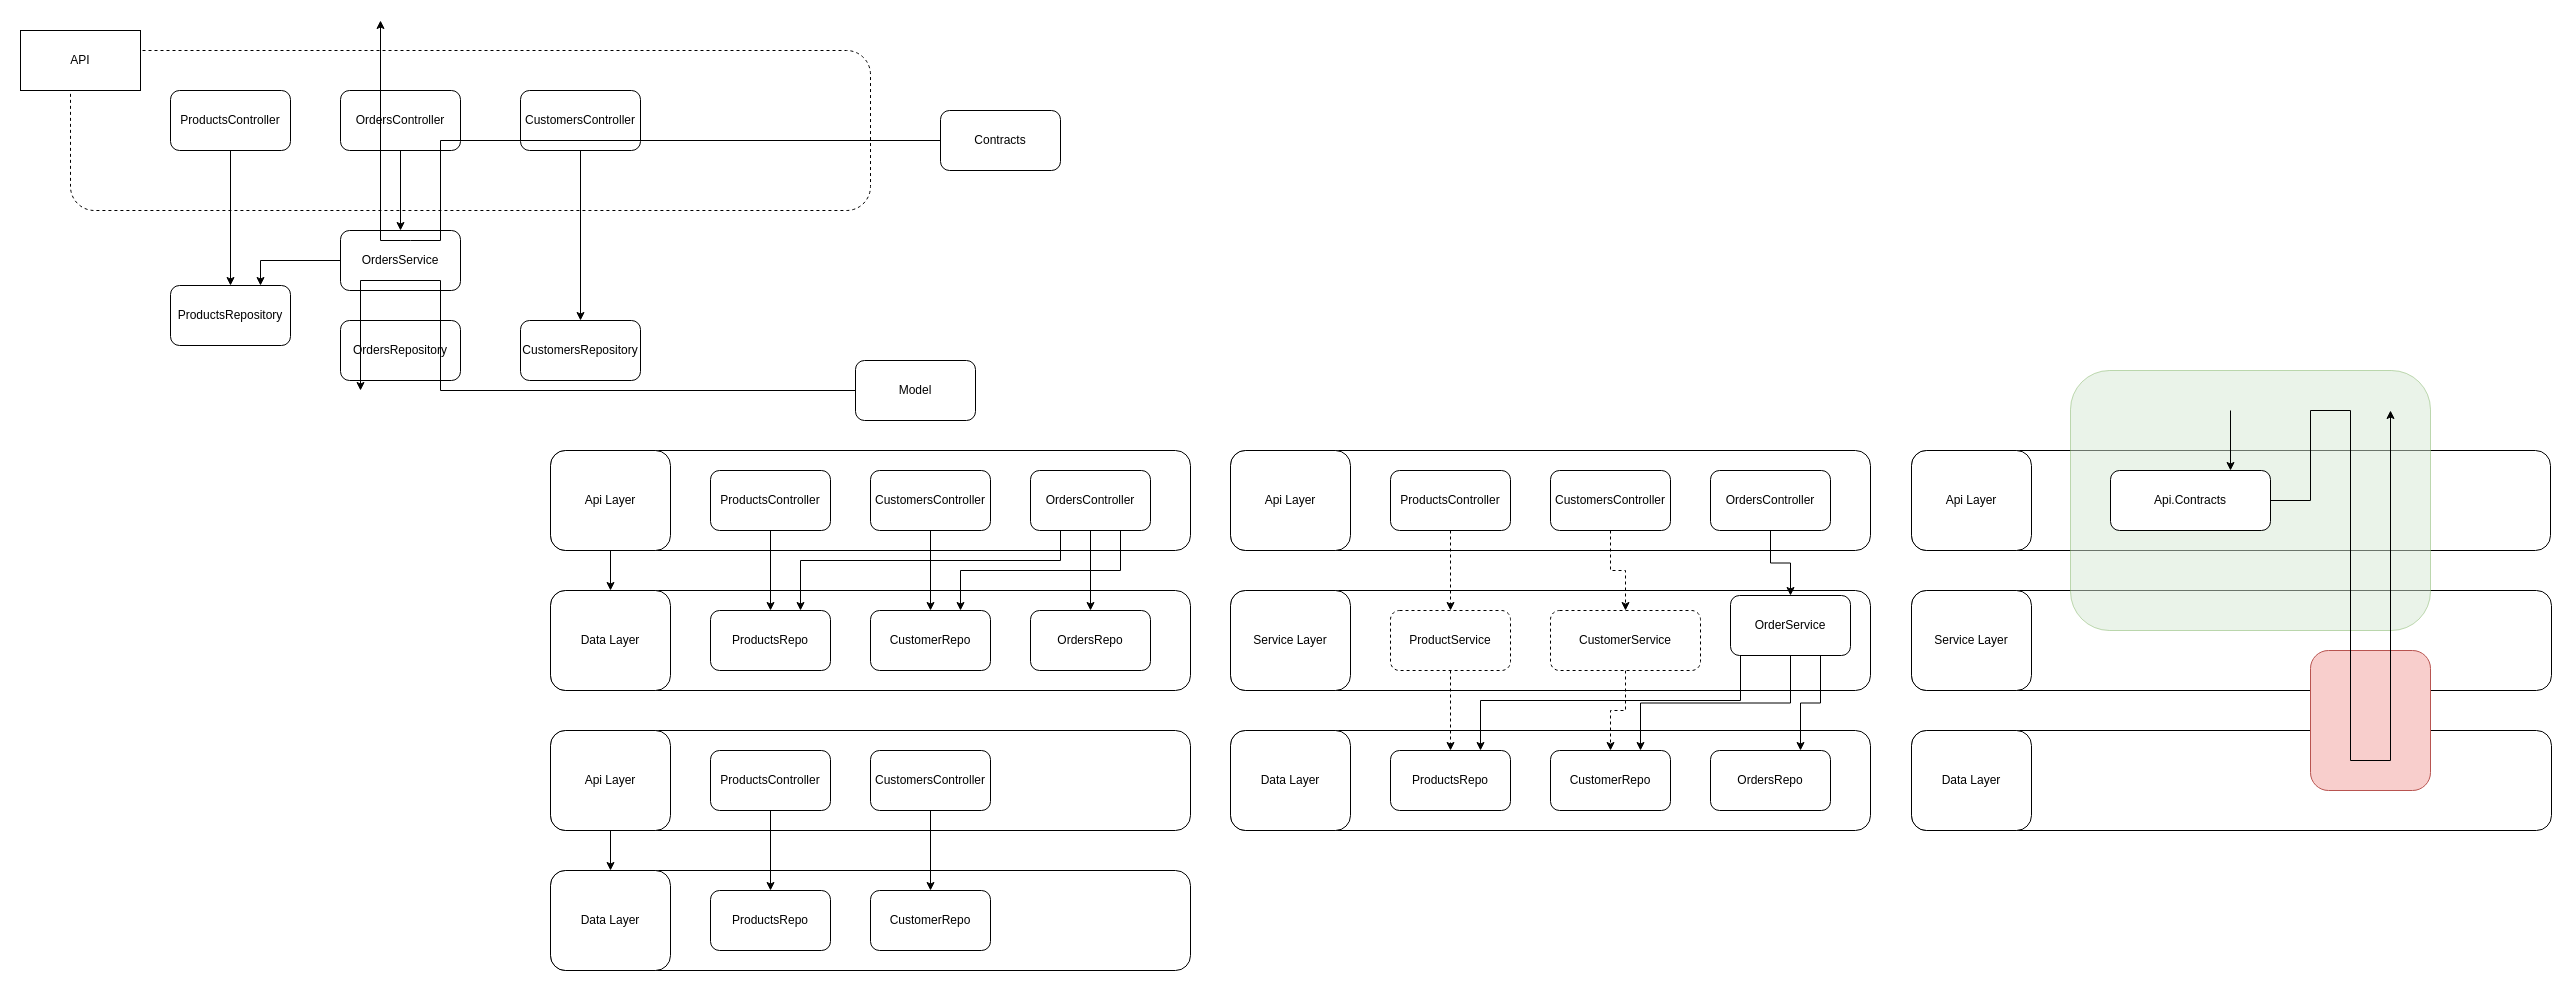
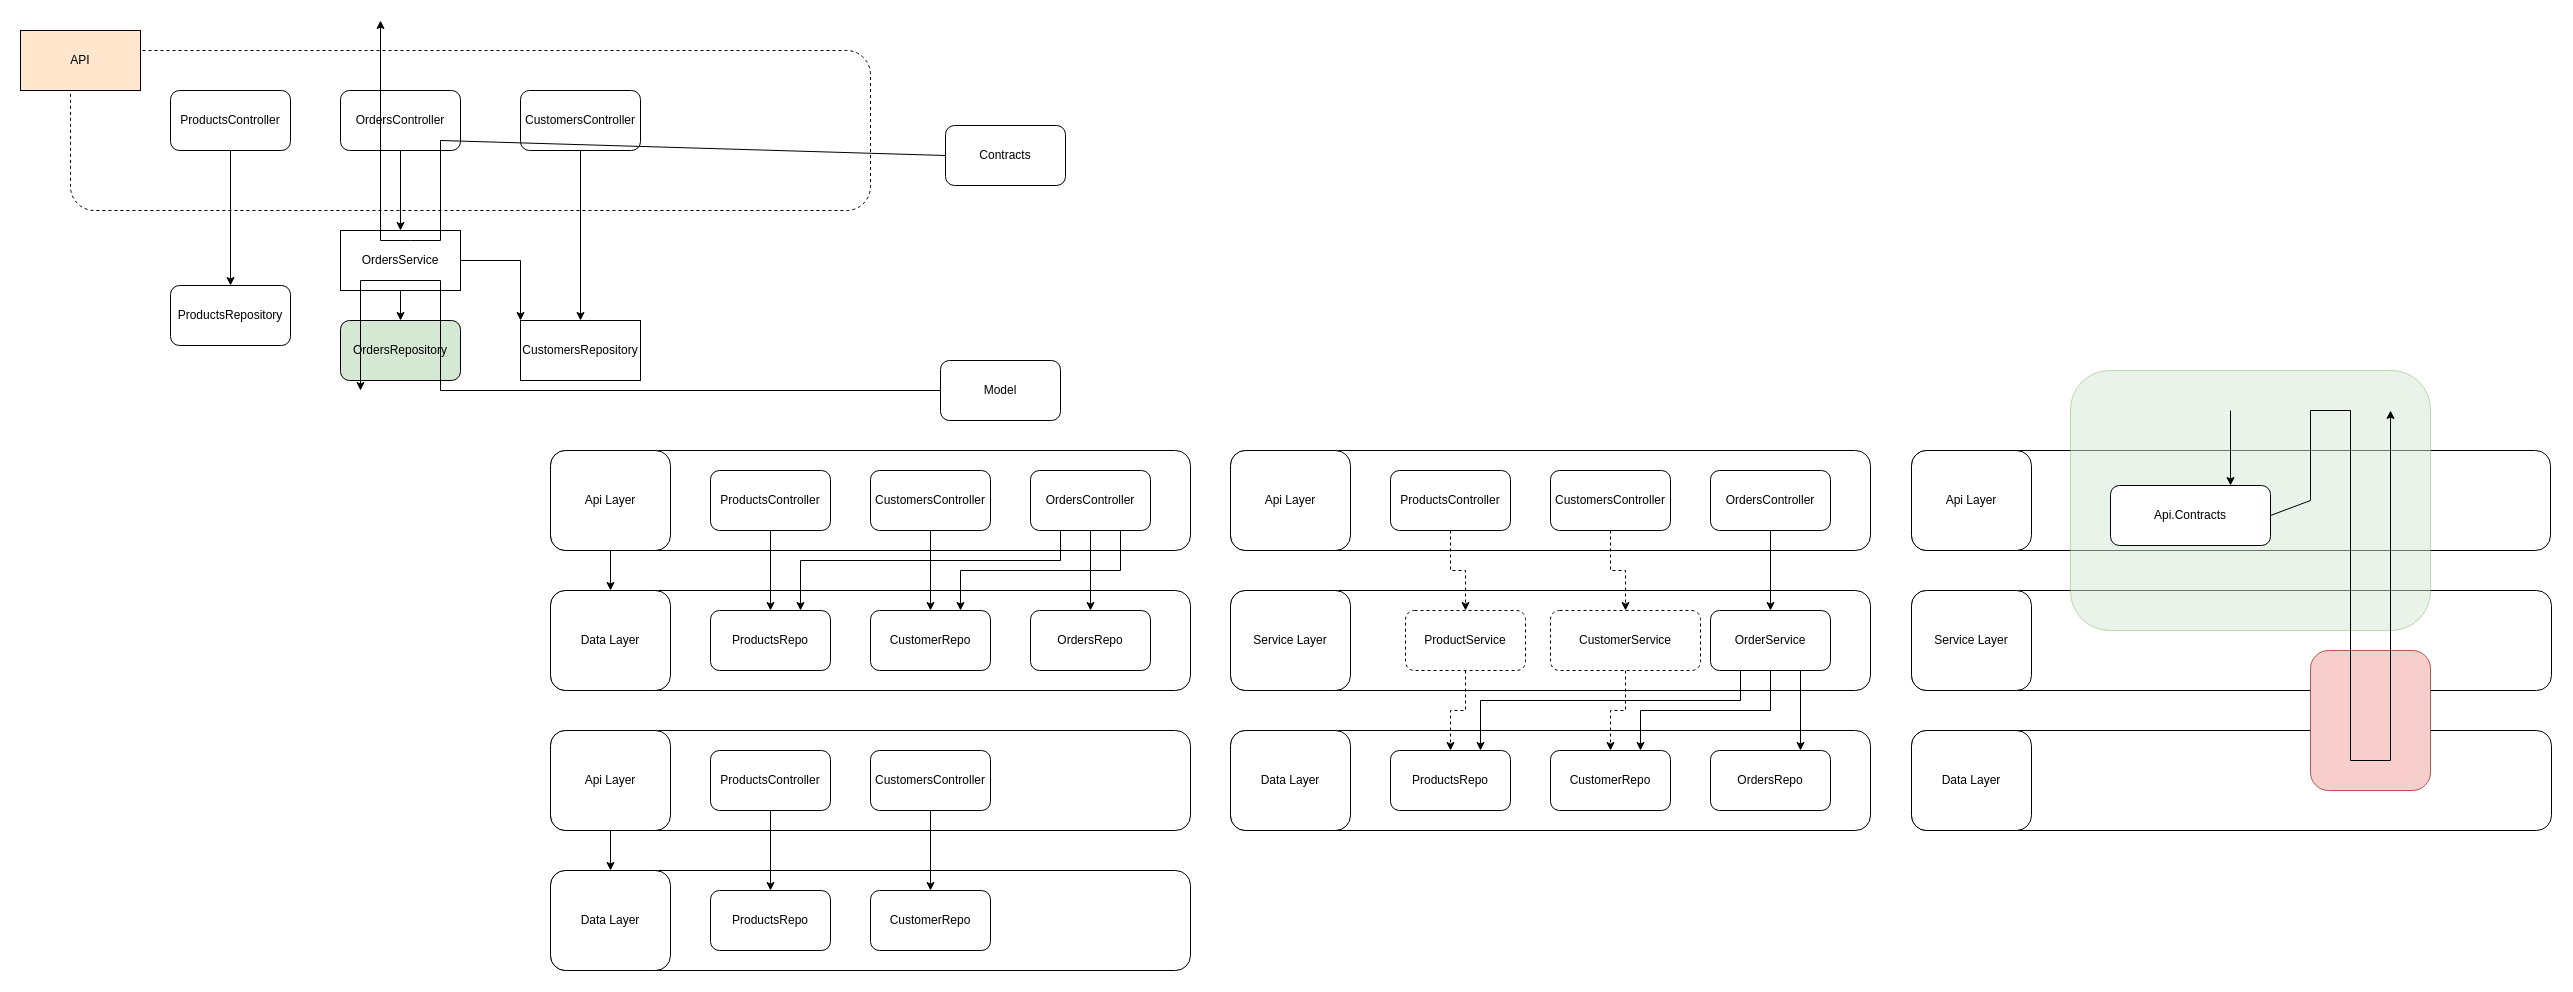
(81, 61) -> (81, 61)
(1001, 141) -> (1006, 156)
(292, 261) -> none
(401, 261) -> (401, 261)
none -> (517, 261)
none -> (401, 302)
(401, 351) -> (401, 351)
(581, 351) -> (581, 351)
(916, 391) -> (1001, 391)
(2191, 501) -> (2191, 516)
(1791, 626) -> (1771, 641)
(1451, 641) -> (1466, 641)
